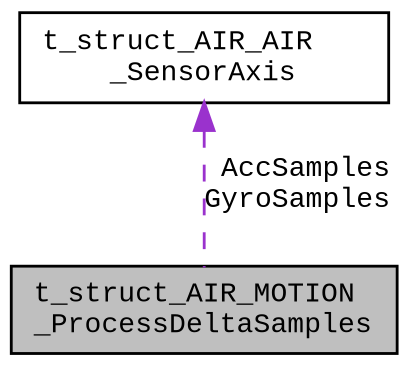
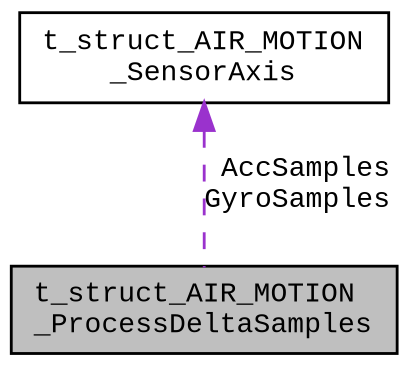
(204, 58) -> (204, 58)
